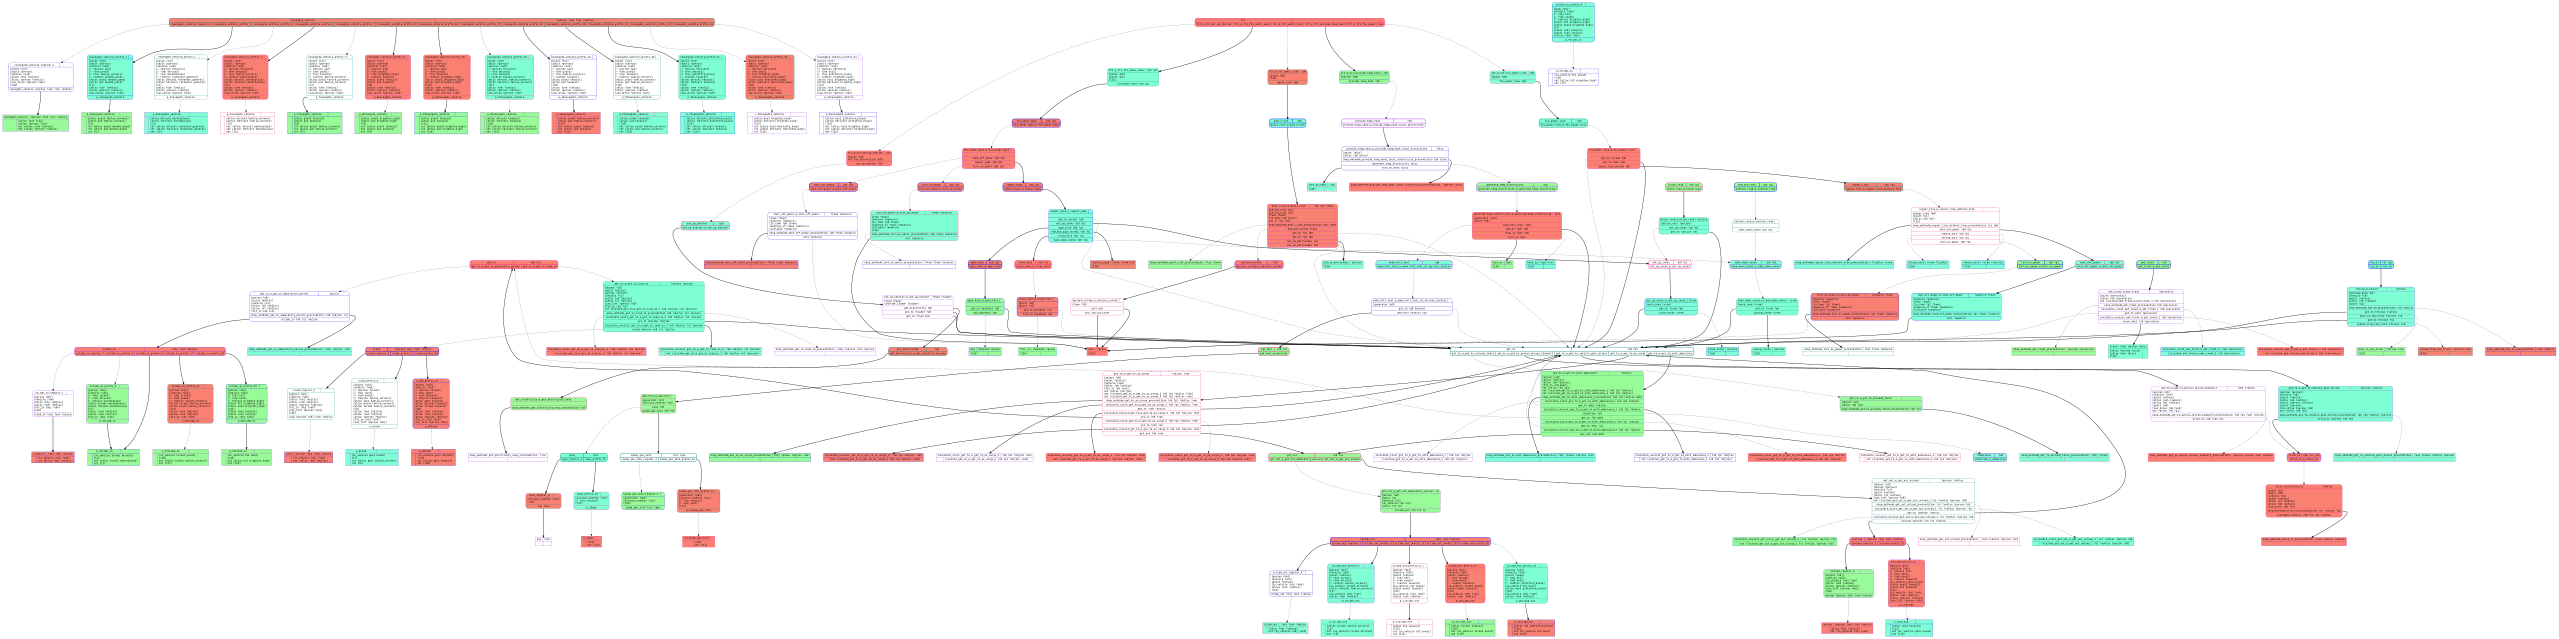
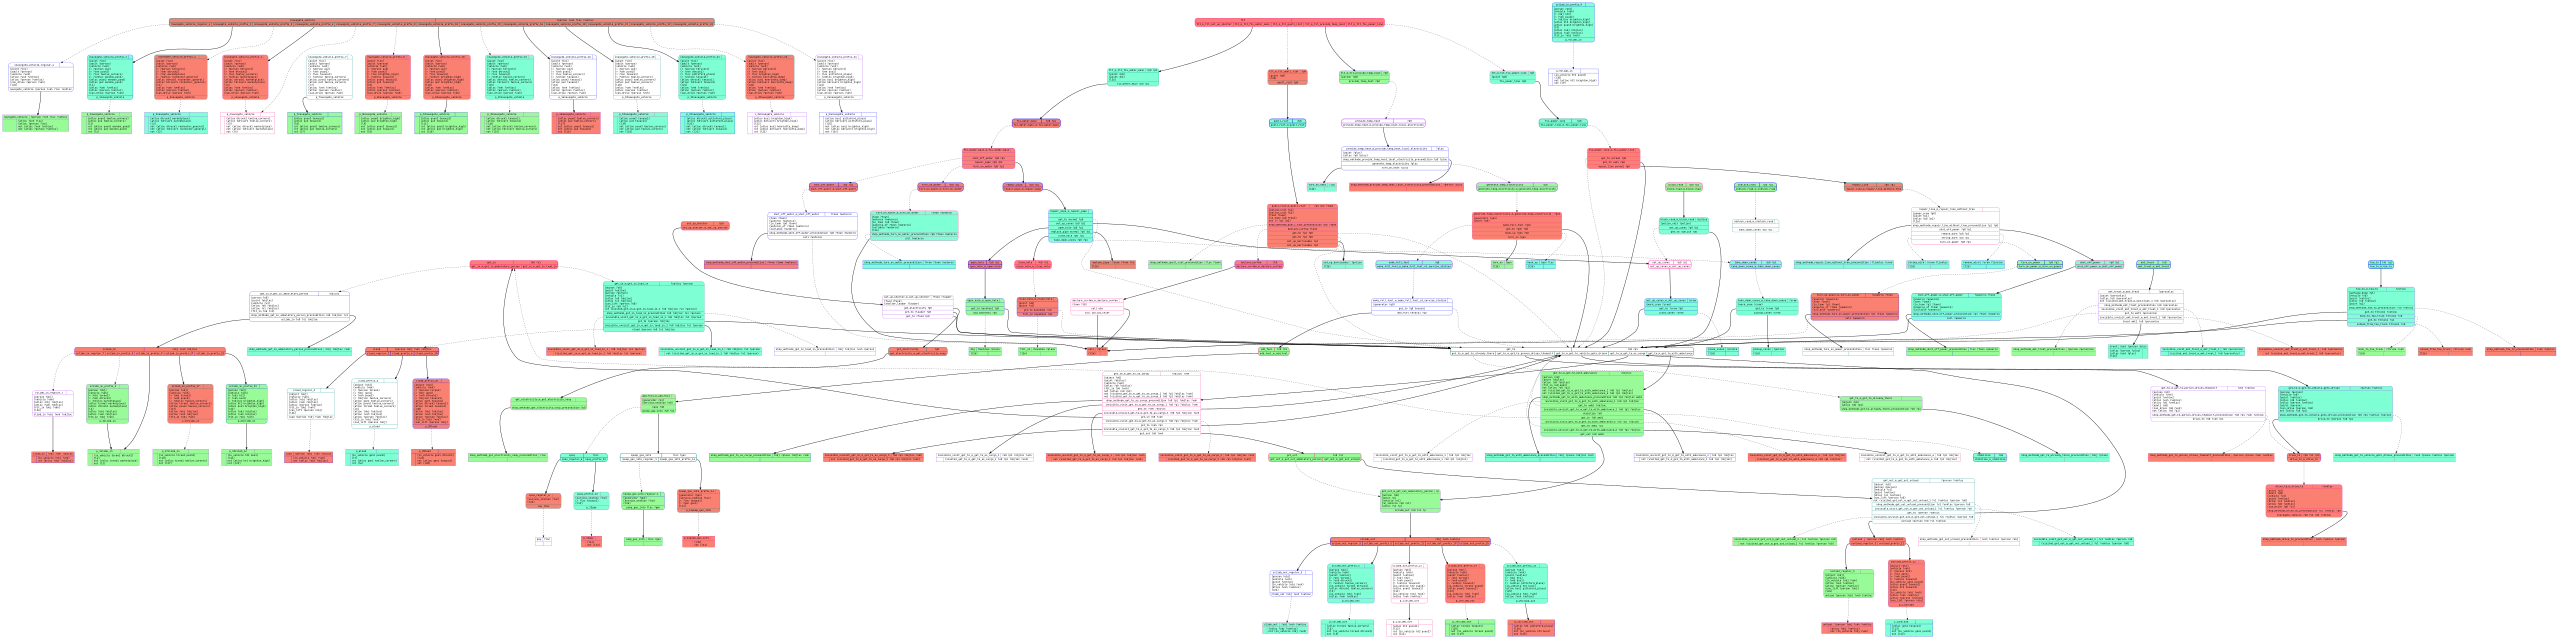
(1562, 9) -> (1563, 9)
(396, 40) -> (396, 40)
(353, 41) -> (300, 55)
(181, 77) -> (181, 77)
(110, 105) -> (110, 105)
(869, 158) -> none
(705, 226) -> (705, 226)
(909, 265) -> (909, 265)
none -> (1953, 351)
(1440, 440) -> (1541, 489)
(114, 457) -> (114, 457)
(508, 457) -> (508, 457)
(543, 522) -> (543, 522)
none -> (643, 542)
(1785, 542) -> (1785, 542)
(1515, 575) -> (1516, 575)
(1406, 626) -> (1406, 626)
